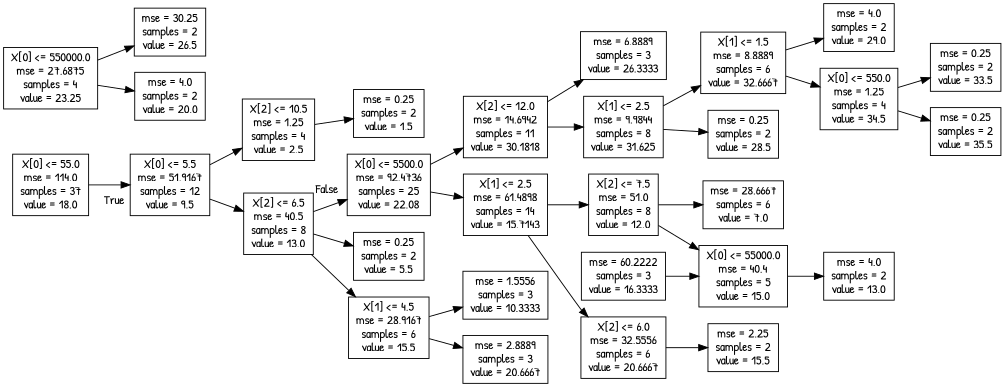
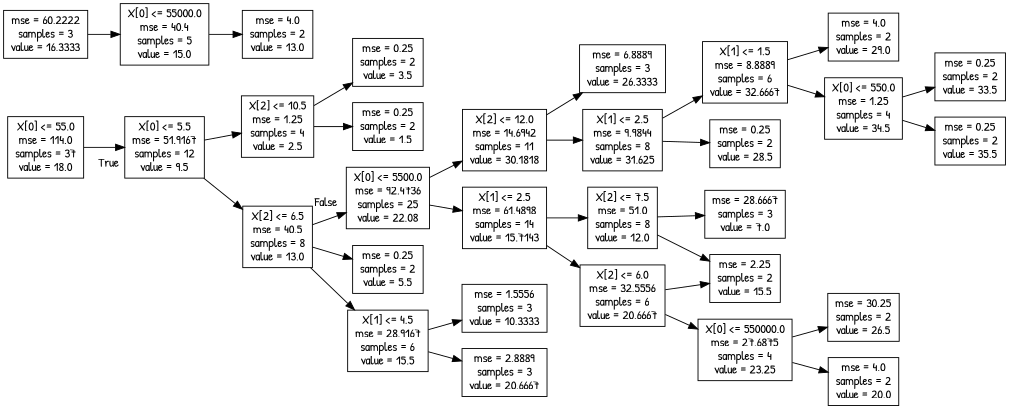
none -> (388, 62)
(743, 205) -> (745, 214)
(675, 235) -> (679, 246)
none -> (677, 320)
